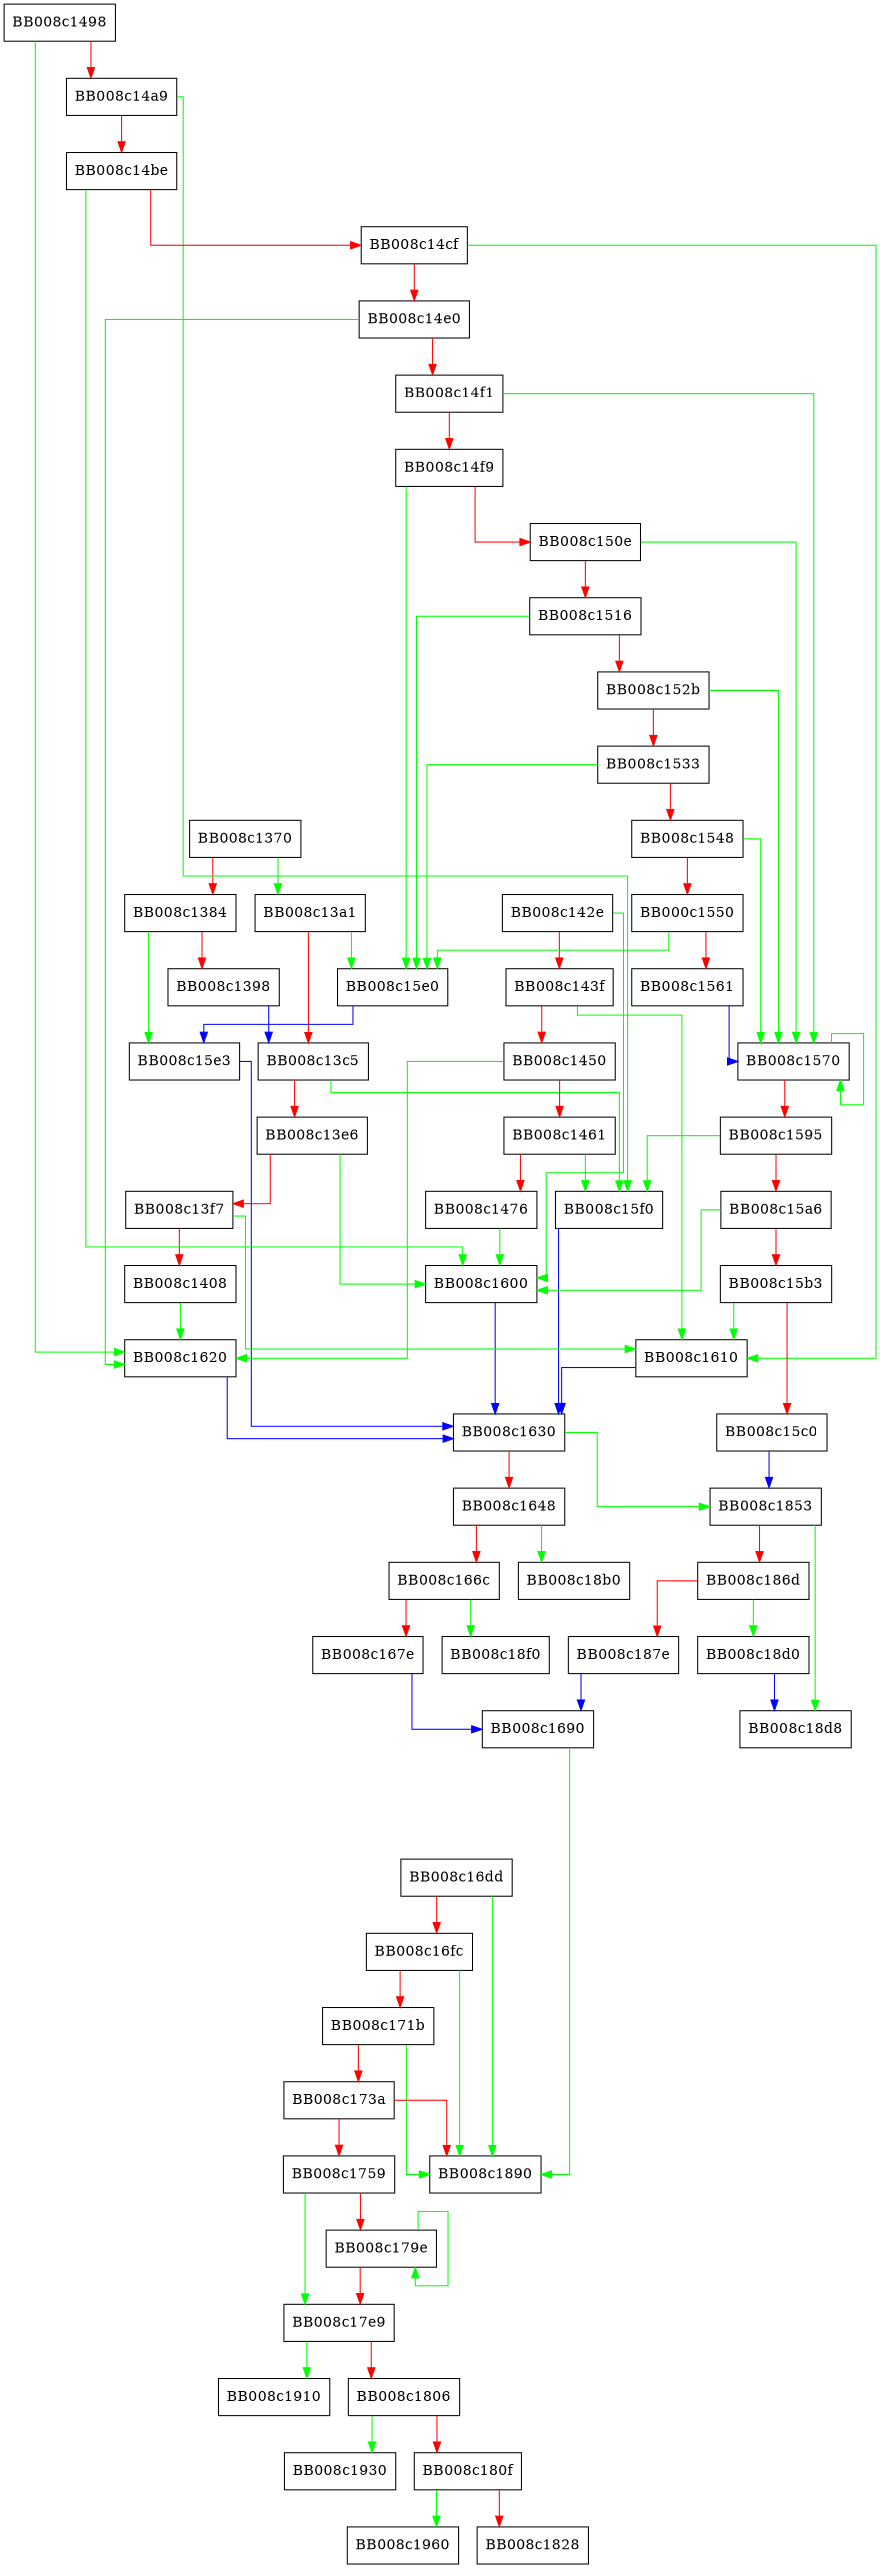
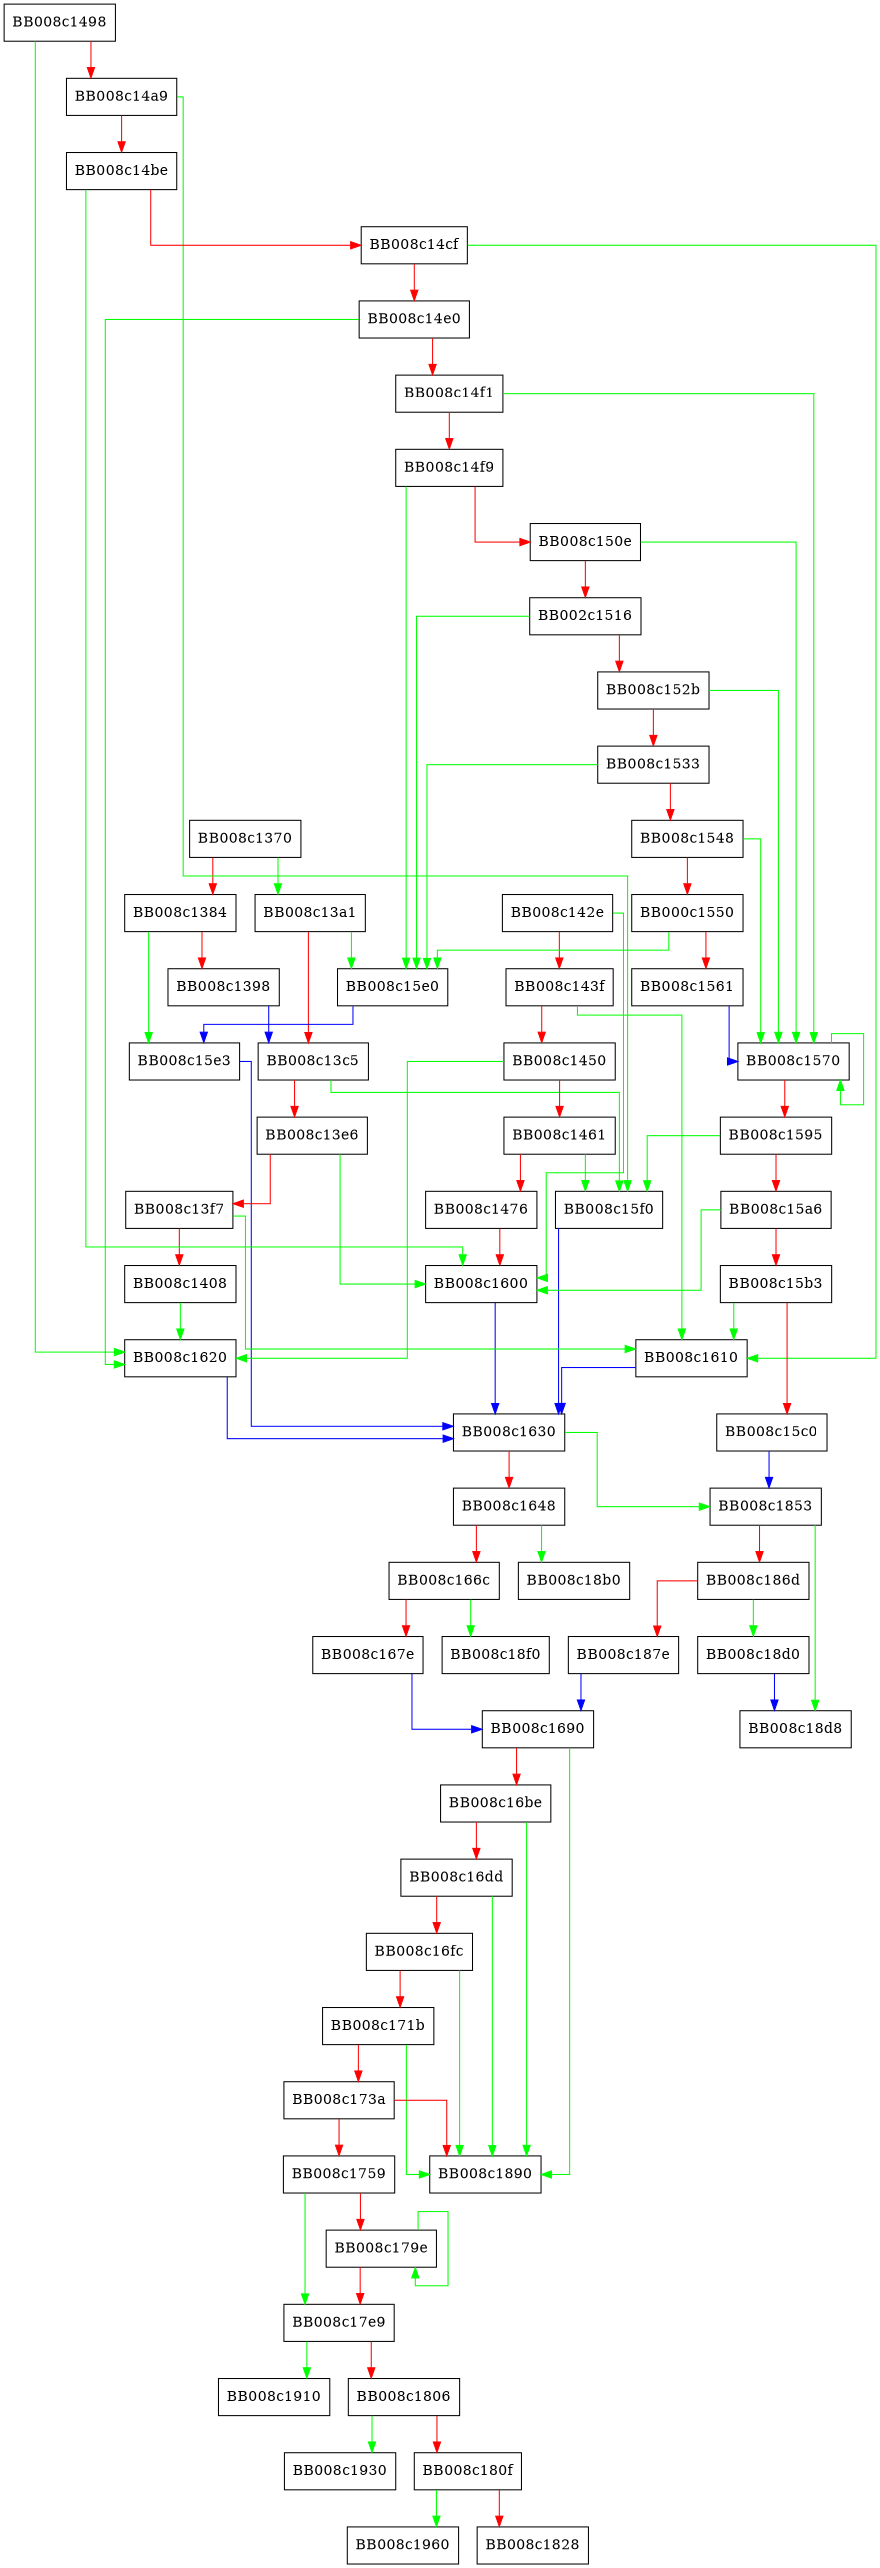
(585, 616) -> (585, 616)
(500, 1242) -> (500, 1242)
none -> (496, 1803)
